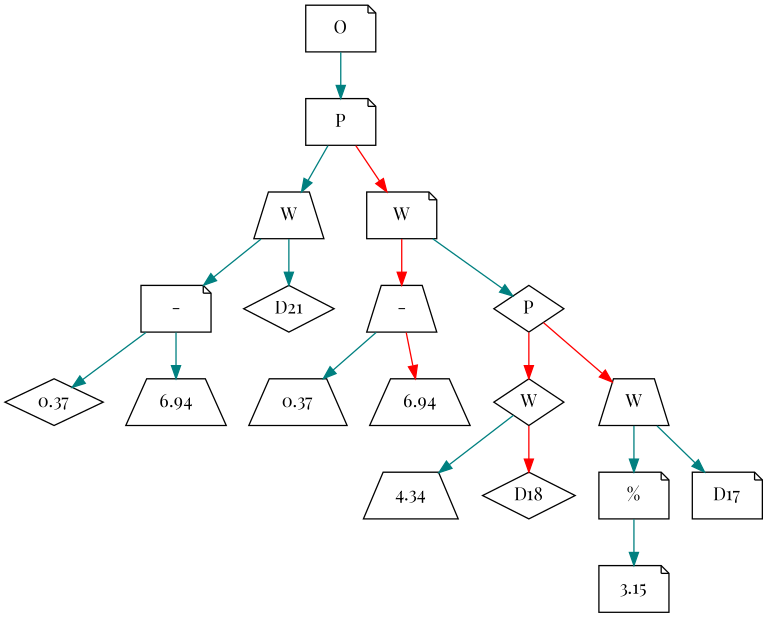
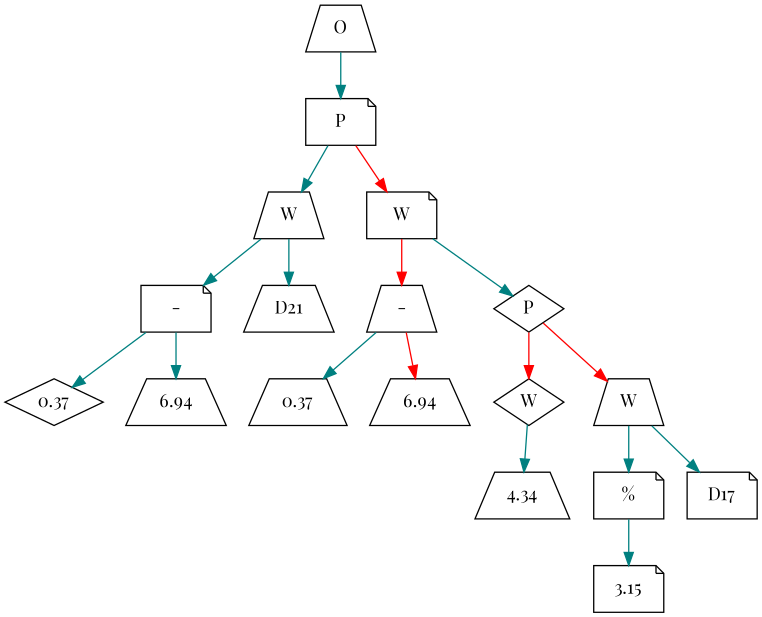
(341, 29) -> (341, 29)
(289, 309) -> (289, 309)
(529, 496) -> none
